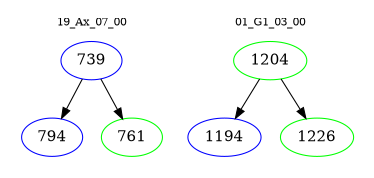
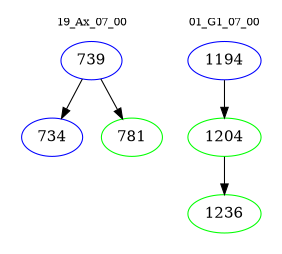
(271, 23) -> (224, 23)
(250, 94) -> (224, 94)
(52, 137) -> (52, 137)
(132, 137) -> (132, 137)
(317, 137) -> (224, 214)
